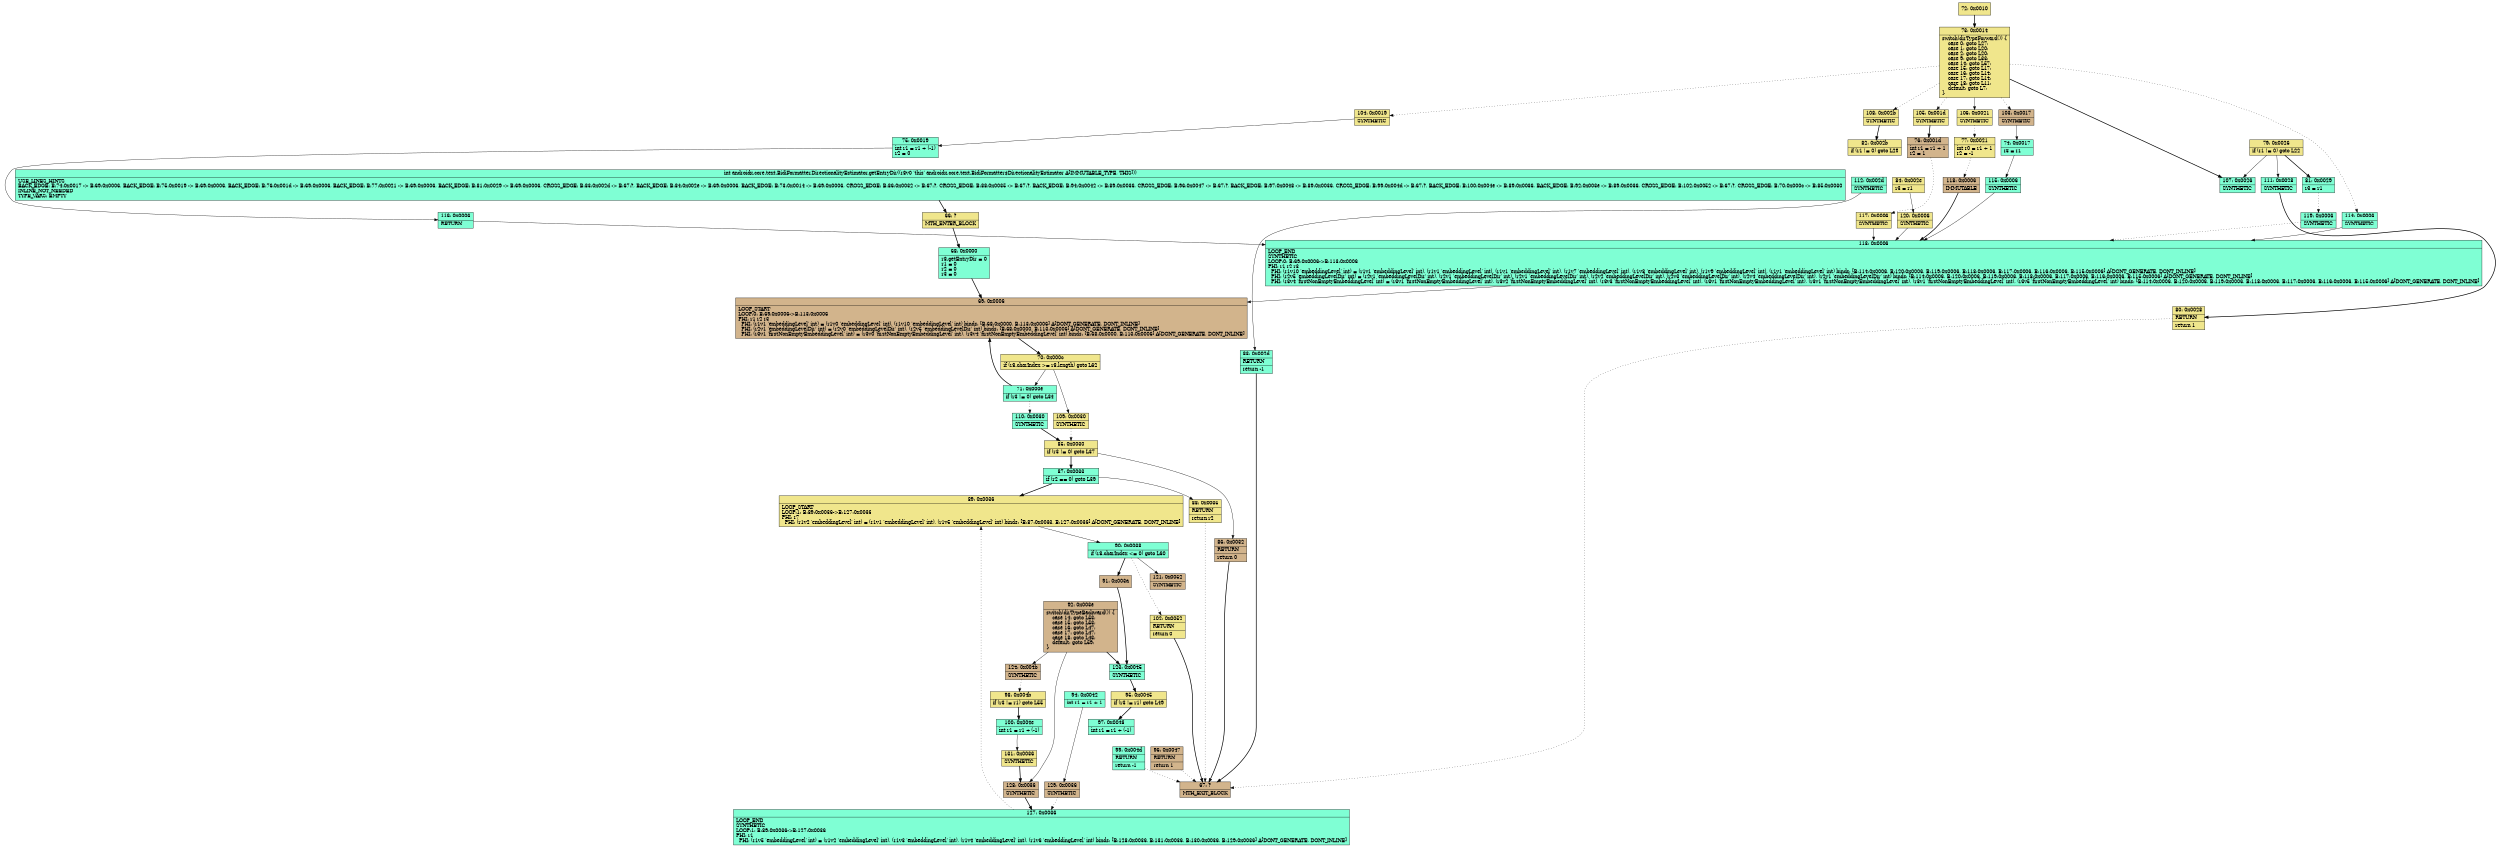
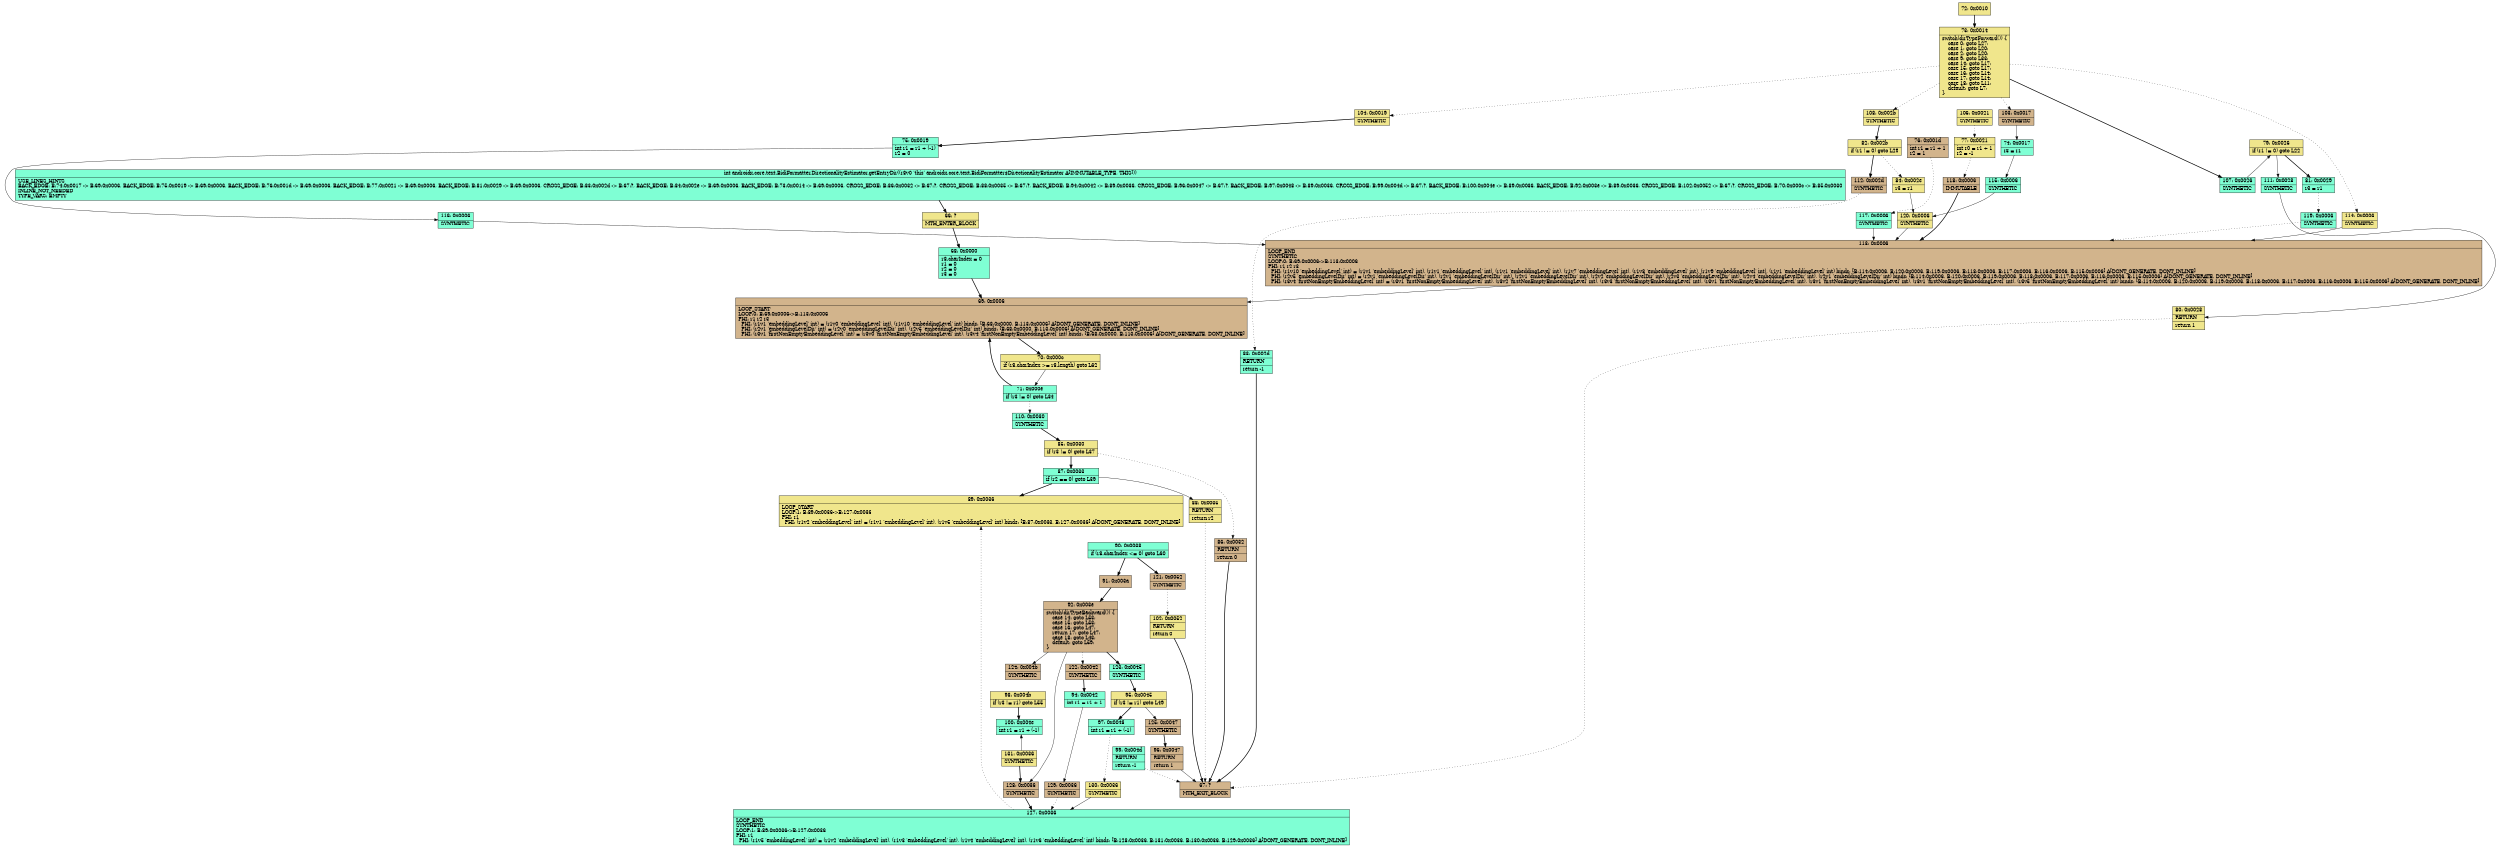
(1967, 64) -> (1967, 64)
(1975, 102) -> none
(1931, 118) -> none
(1148, 132) -> (1148, 132)
none -> (1872, 165)
none -> (1890, 165)
(2256, 165) -> (2258, 168)
(1869, 185) -> (1869, 185)
(1507, 212) -> (1507, 212)
(1962, 218) -> (1966, 207)
(1874, 220) -> (1874, 220)
(2360, 220) -> (2360, 220)
(451, 224) -> (455, 224)
(964, 259) -> (962, 259)
(1874, 263) -> (1874, 263)
(2486, 285) -> (2486, 285)
(1071, 421) -> none
(1183, 474) -> (1183, 474)
(791, 518) -> (791, 518)
(1068, 534) -> none
(1146, 565) -> (1146, 565)
(1145, 585) -> (1168, 601)
(1124, 624) -> (1107, 593)
(1071, 633) -> (1073, 633)
none -> (1083, 672)
(1021, 684) -> none
none -> (1163, 727)
(1017, 741) -> (1021, 744)
(1187, 775) -> (1187, 775)
none -> (1103, 790)
